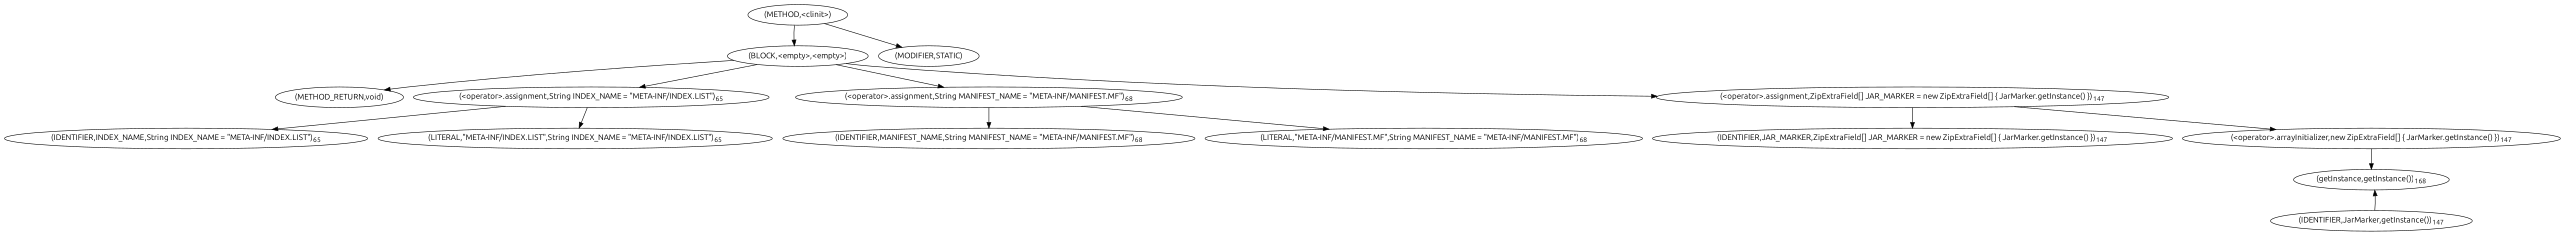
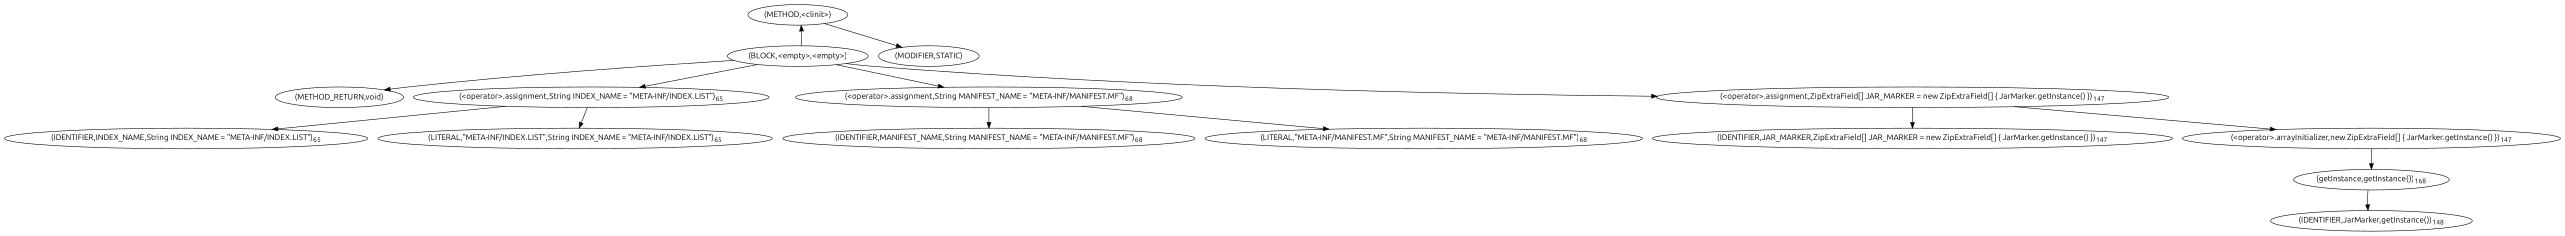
(794, 33) -> (802, 38)
(2375, 203) -> (2368, 197)
(2438, 220) -> (2438, 220)
